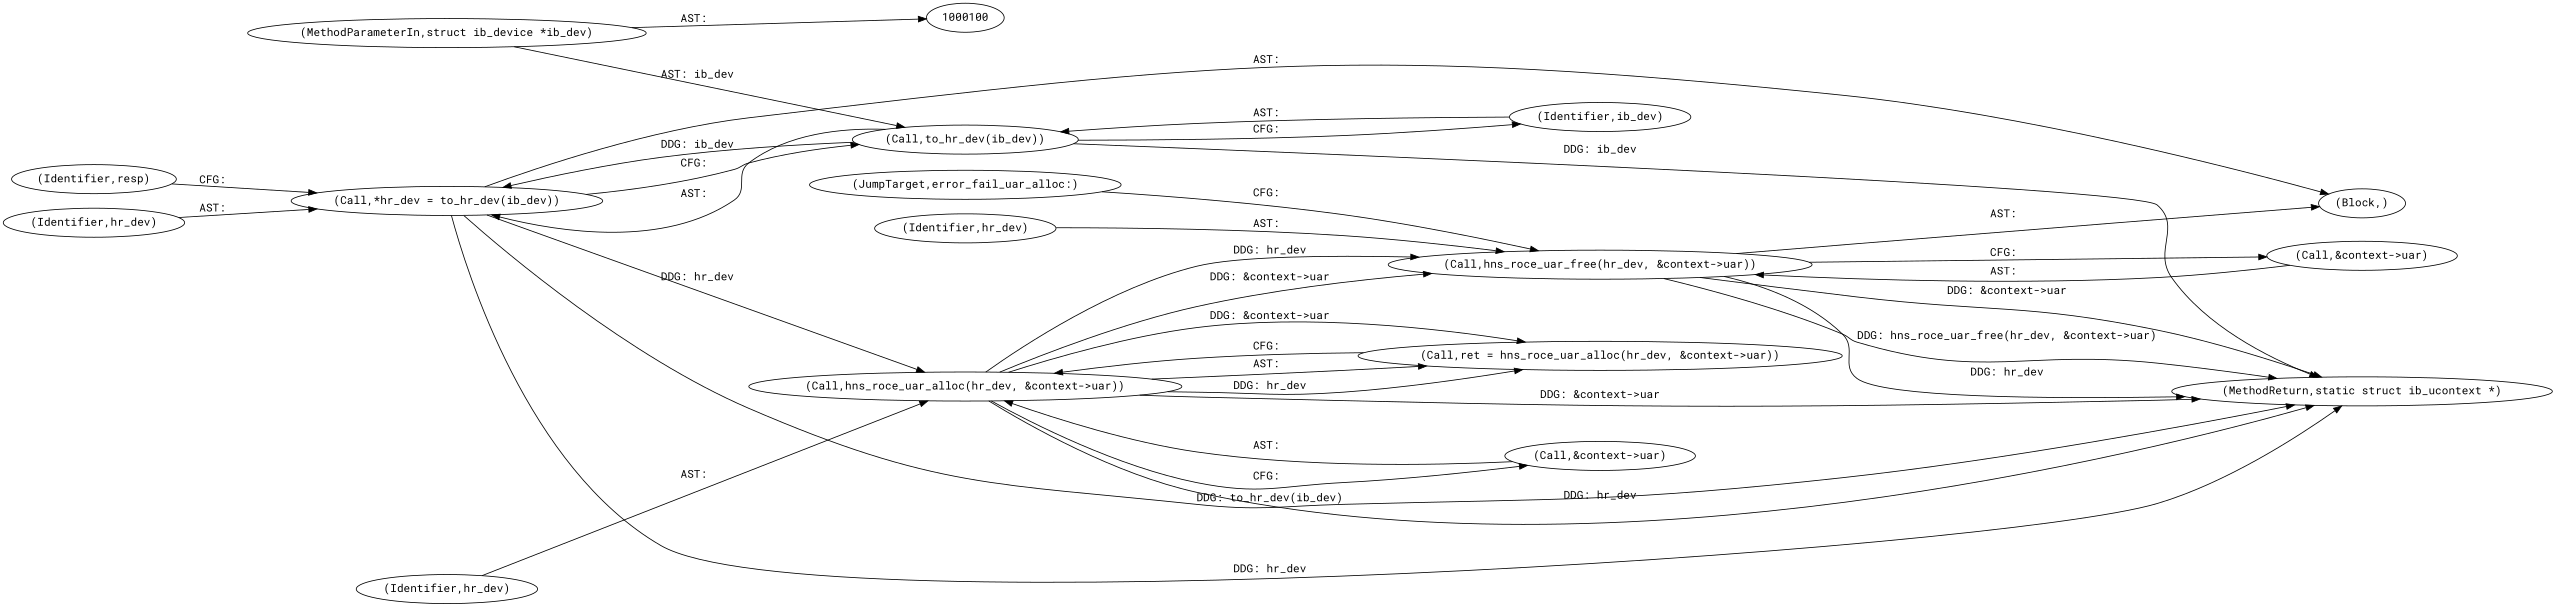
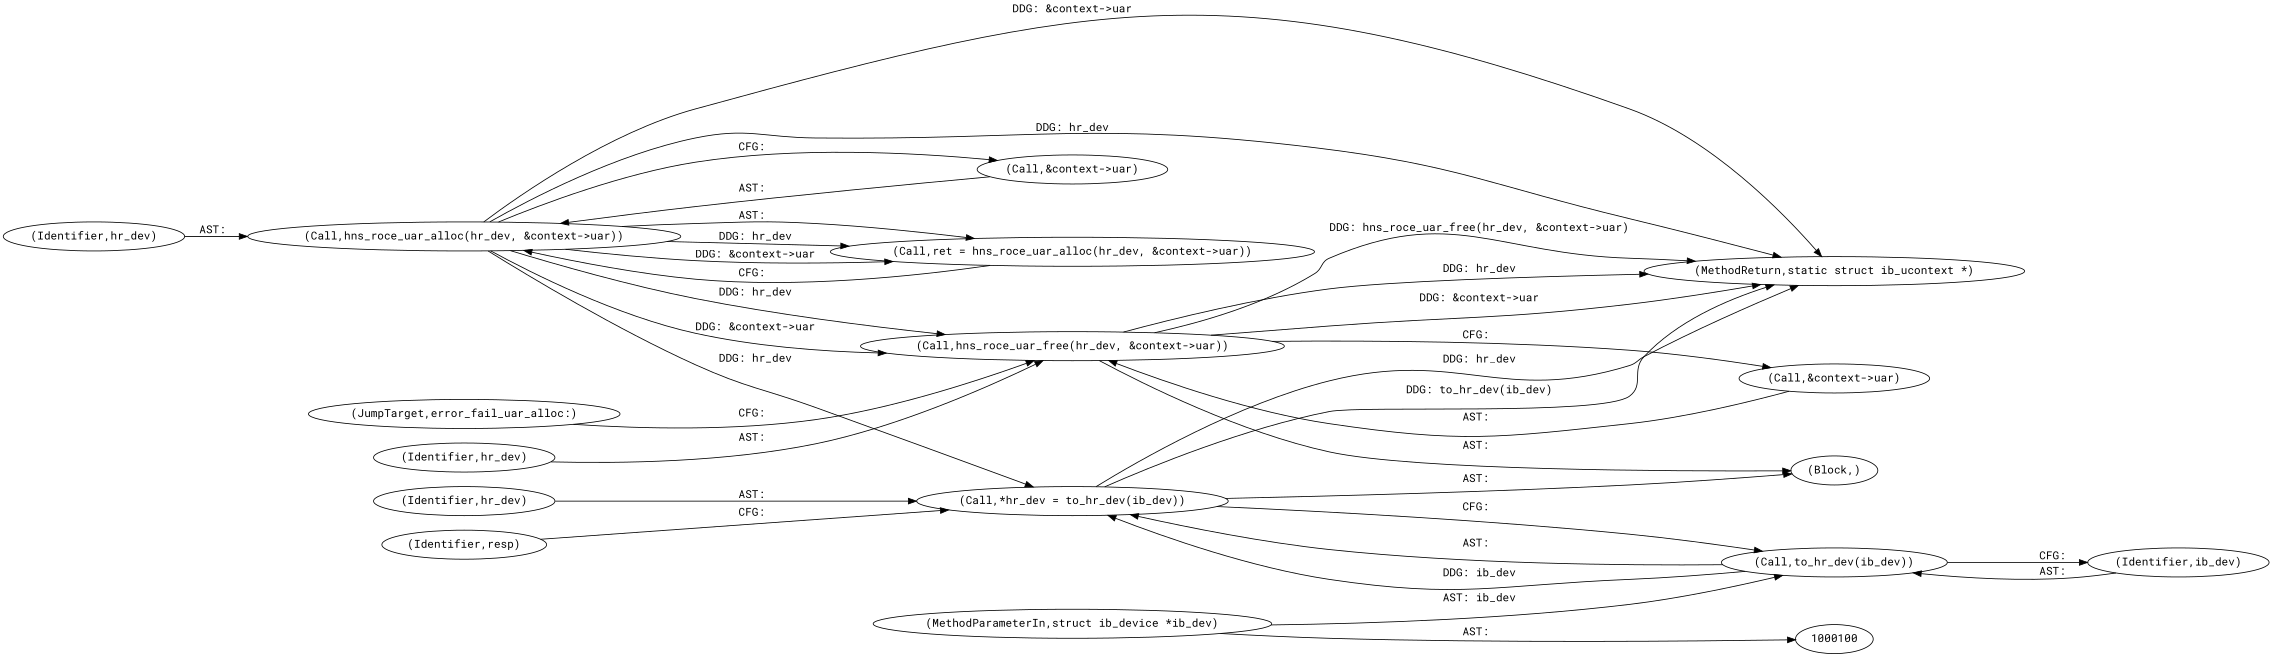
(1740, 173) -> none
(702, 292) -> (749, 386)
